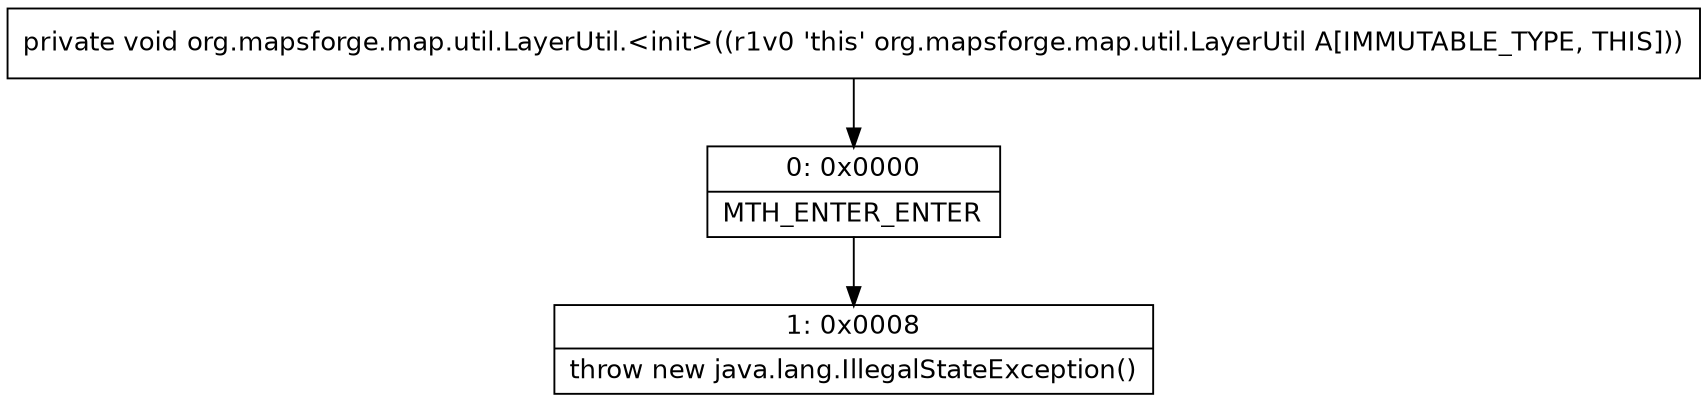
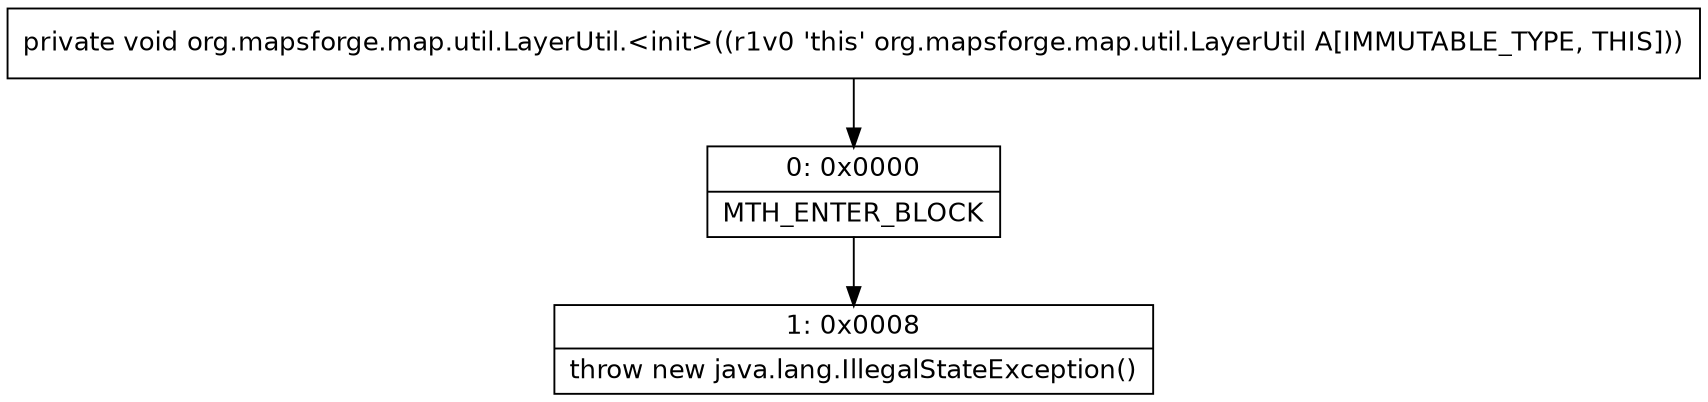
(853, 213) -> (854, 213)
